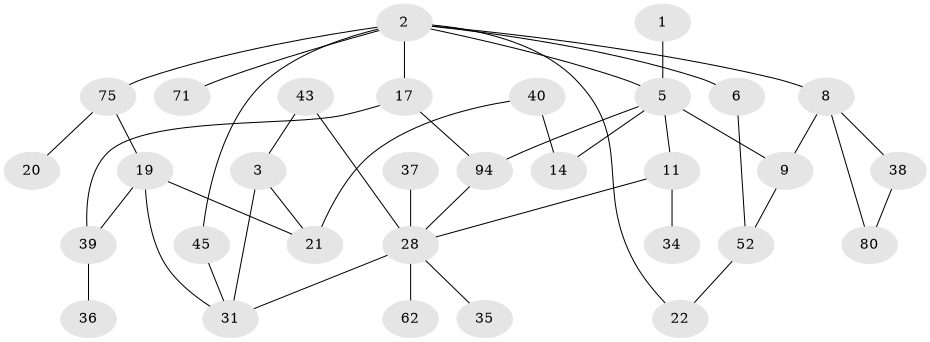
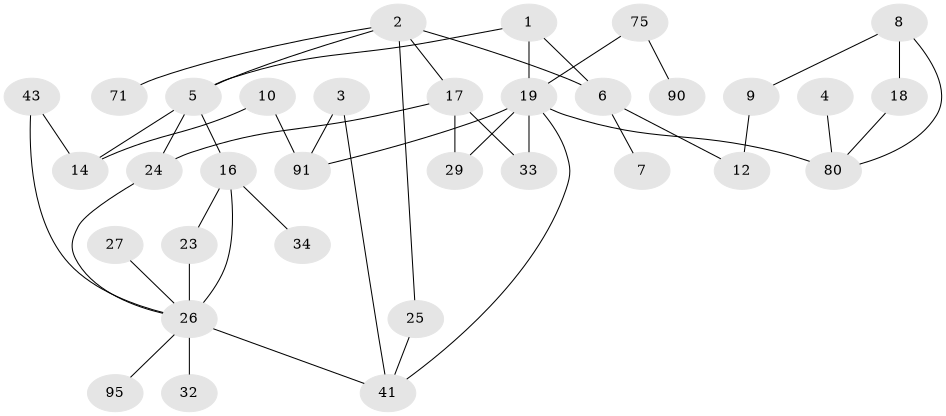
(619, 49) -> none
(252, 50) -> none
none -> (529, 57)
none -> (566, 60)
(537, 97) -> (268, 97)
none -> (825, 97)
(282, 134) -> (56, 134)
(724, 134) -> none
none -> (660, 135)
(32, 171) -> (677, 97)
(411, 171) -> (115, 245)
(485, 171) -> (154, 171)
none -> (529, 171)
none -> (642, 171)
(672, 171) -> (228, 171)
(898, 171) -> (899, 97)
(89, 245) -> (455, 171)
none -> (189, 245)
(202, 245) -> (416, 319)
(315, 245) -> (303, 171)
(411, 245) -> (189, 319)
(746, 245) -> (742, 171)
(89, 319) -> none
(231, 319) -> (388, 393)
(411, 319) -> (189, 393)
(485, 319) -> (115, 393)
(680, 319) -> none
